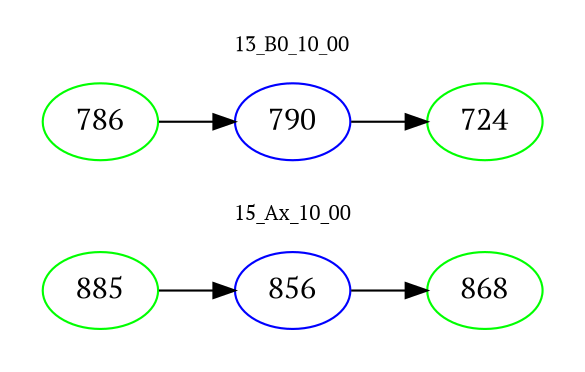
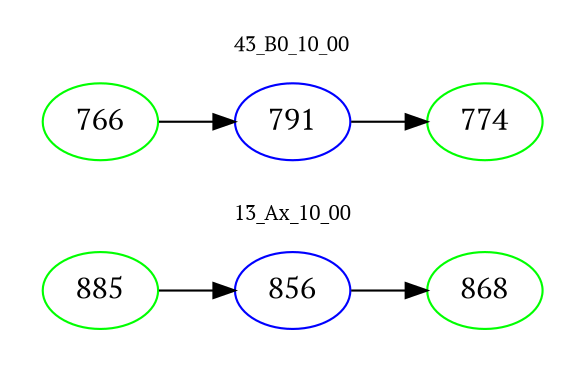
(293, 46) -> (293, 46)
(100, 122) -> (100, 122)
(293, 122) -> (293, 122)
(485, 122) -> (485, 122)
(293, 215) -> (293, 215)
